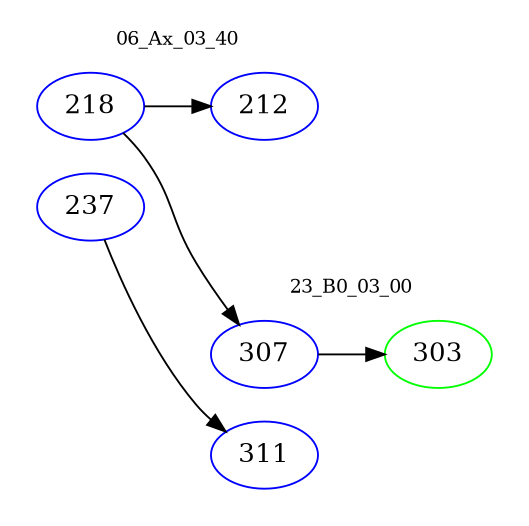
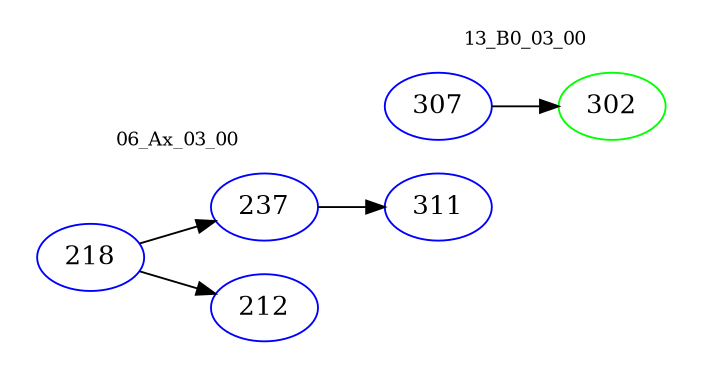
(178, 40) -> (178, 141)
(176, 221) -> (168, 235)
(351, 288) -> (525, 40)
(438, 354) -> (612, 106)
